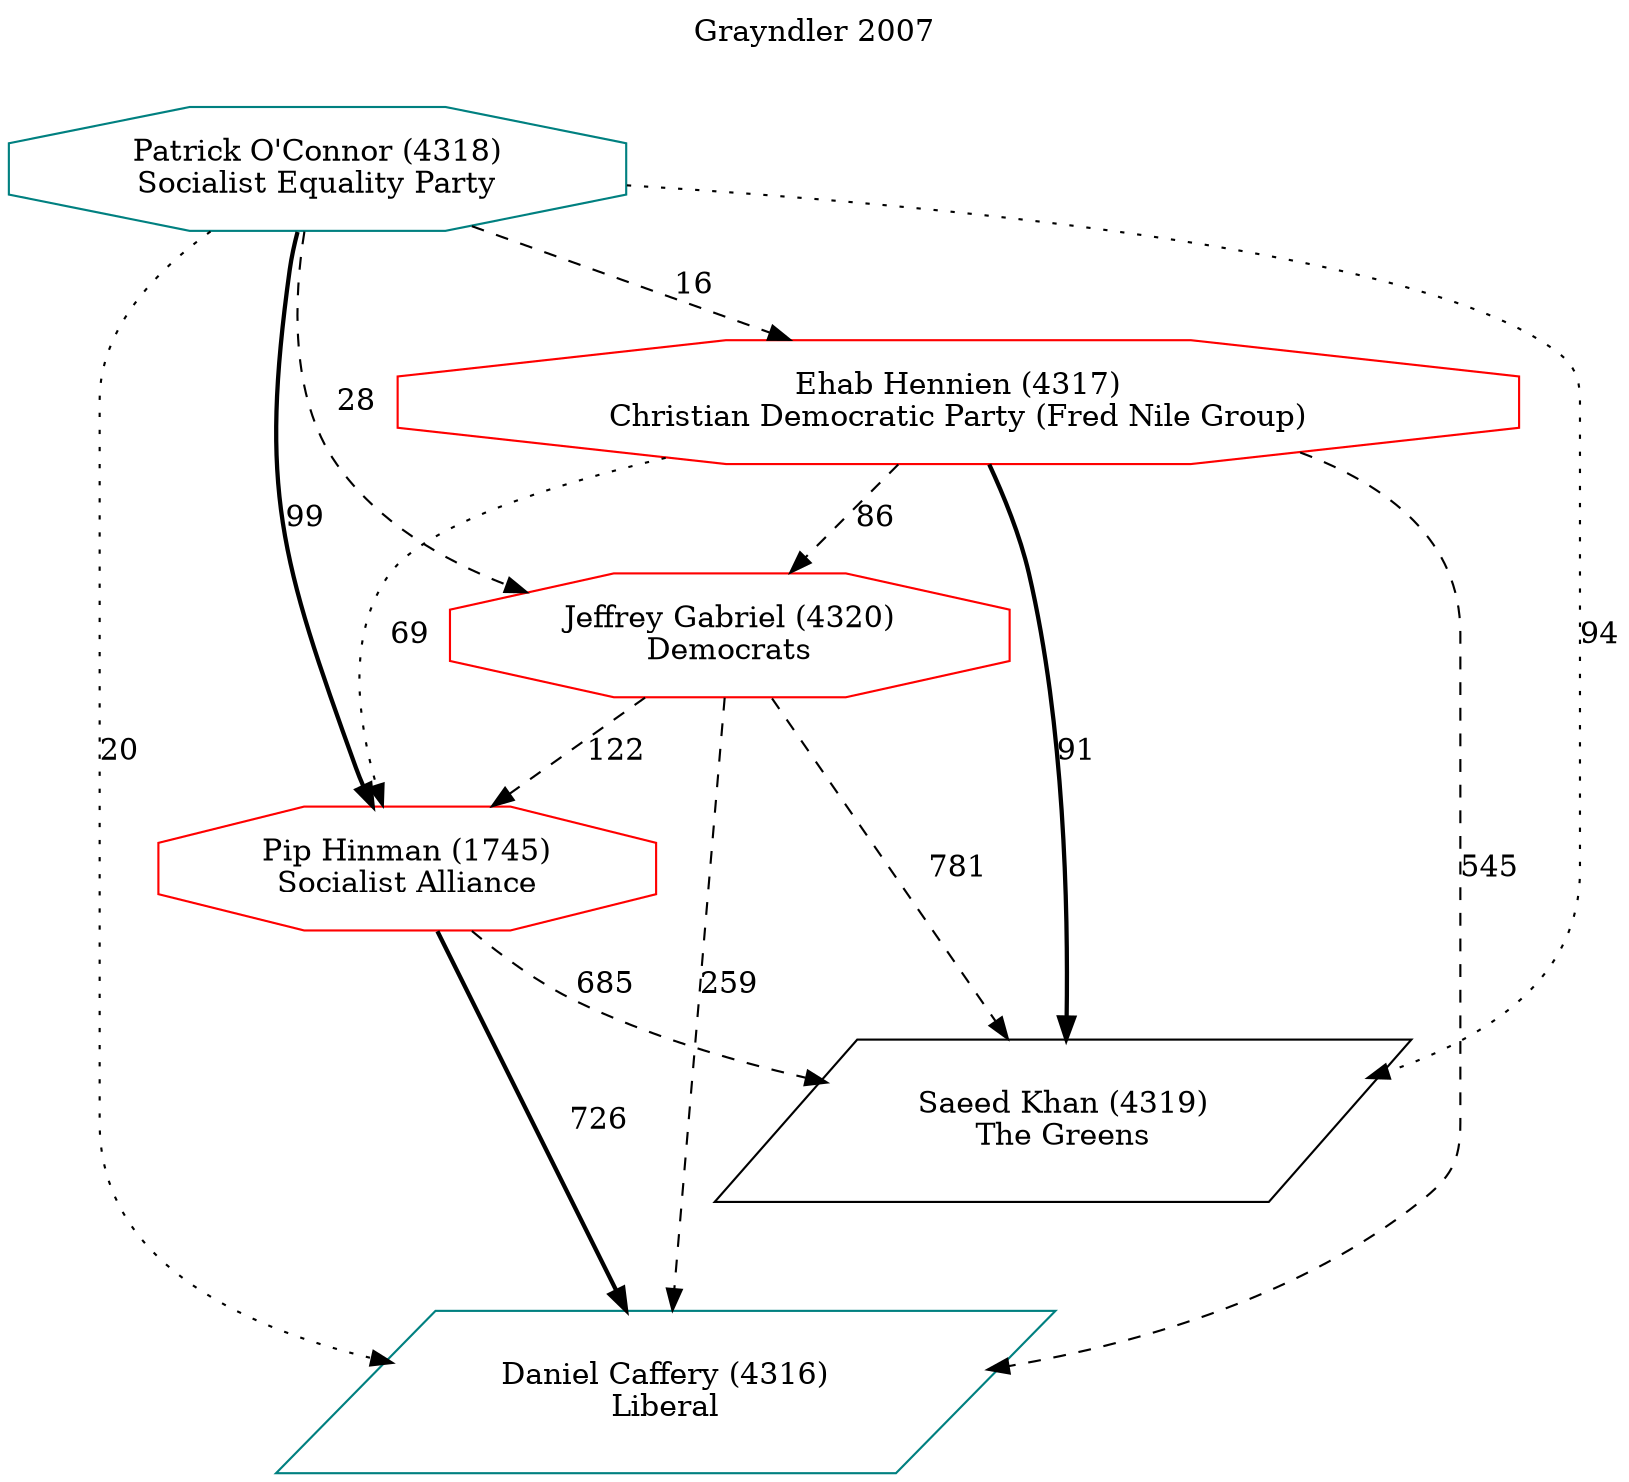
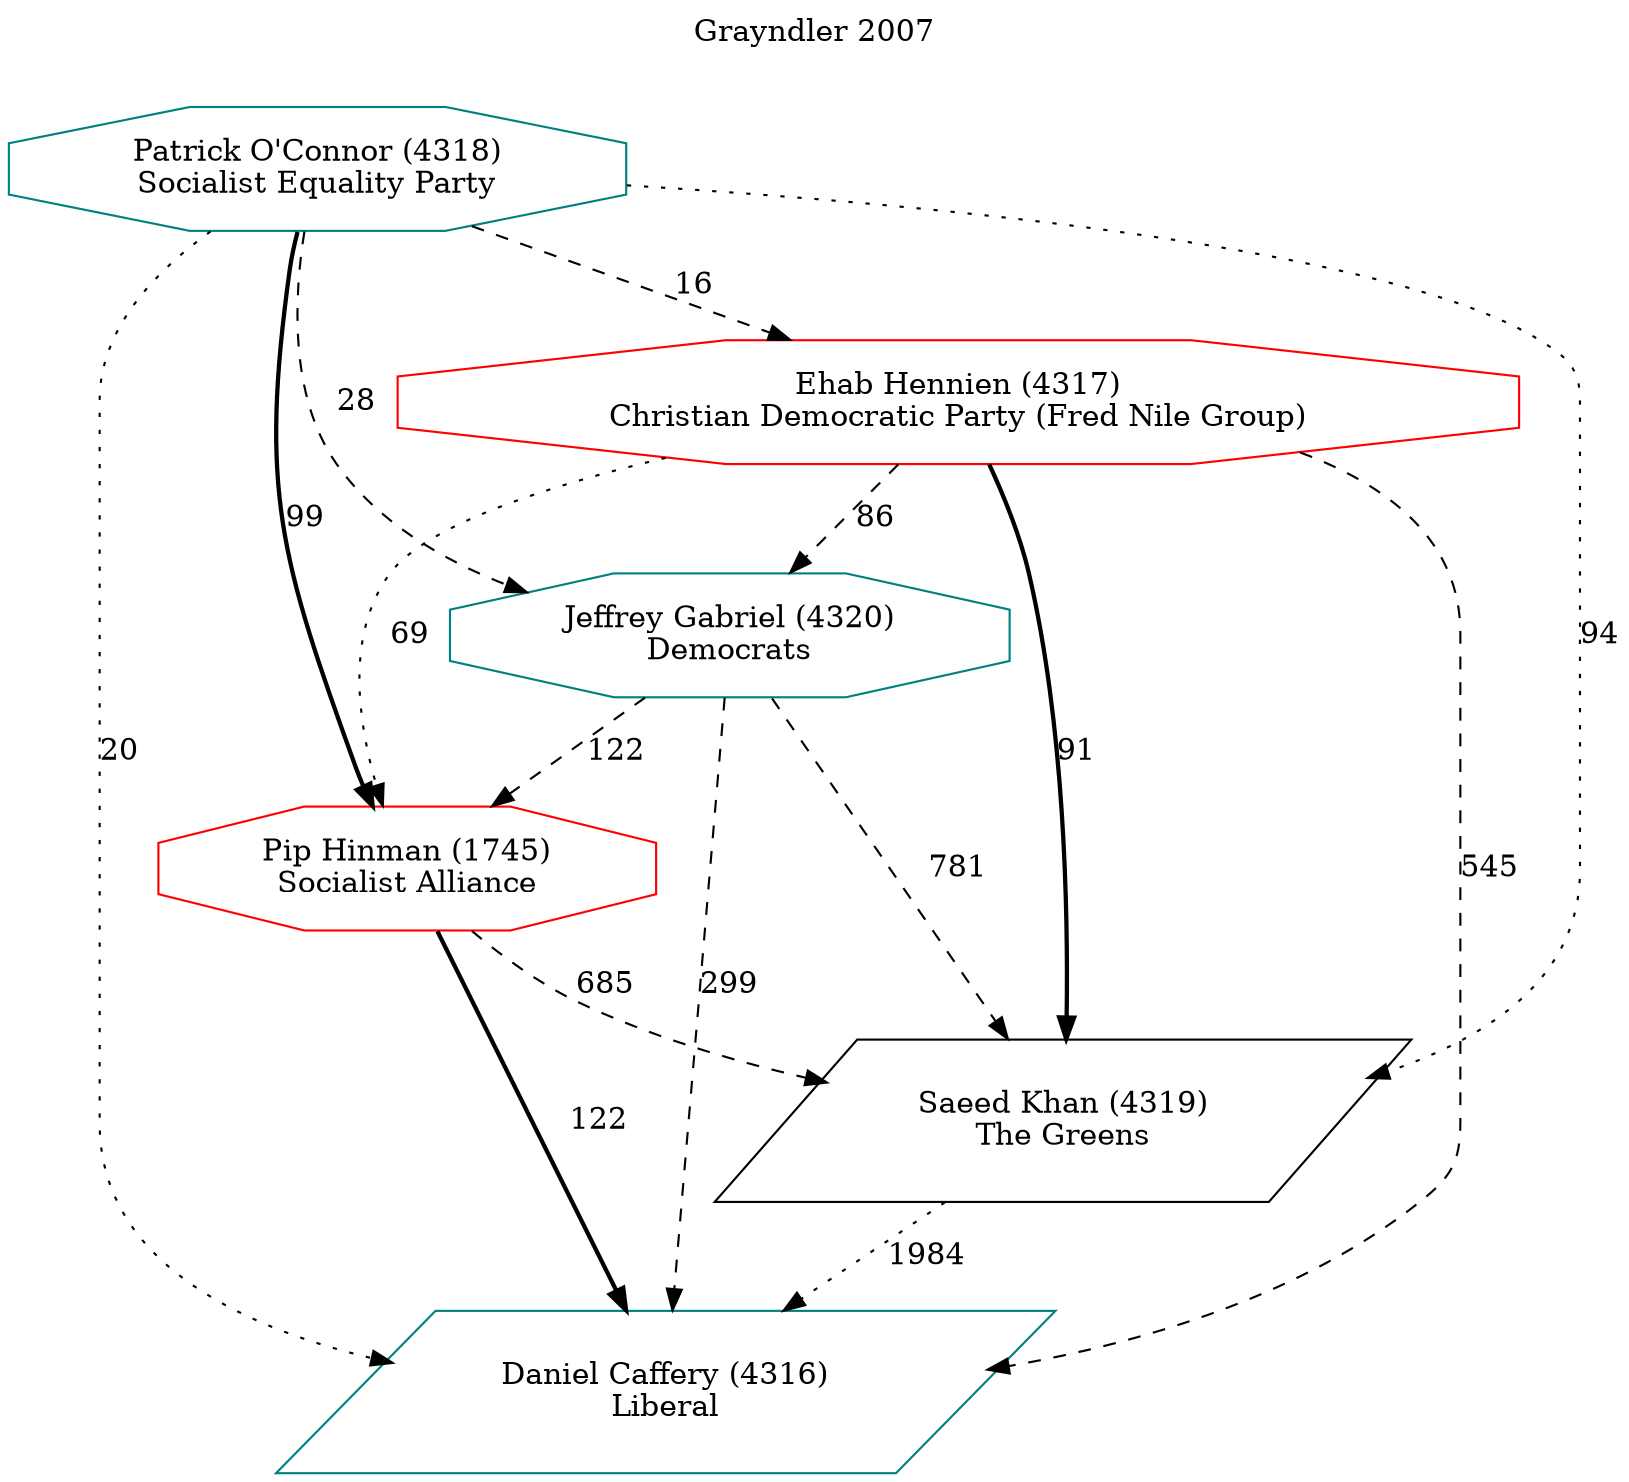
(730, 635) -> (730, 635)
(730, 985) -> (730, 985)
(599, 1121) -> (599, 1121)
none -> (873, 1250)
